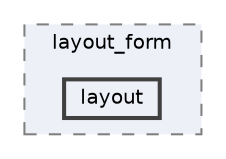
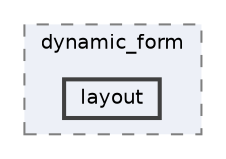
(113, 44) -> (113, 44)
